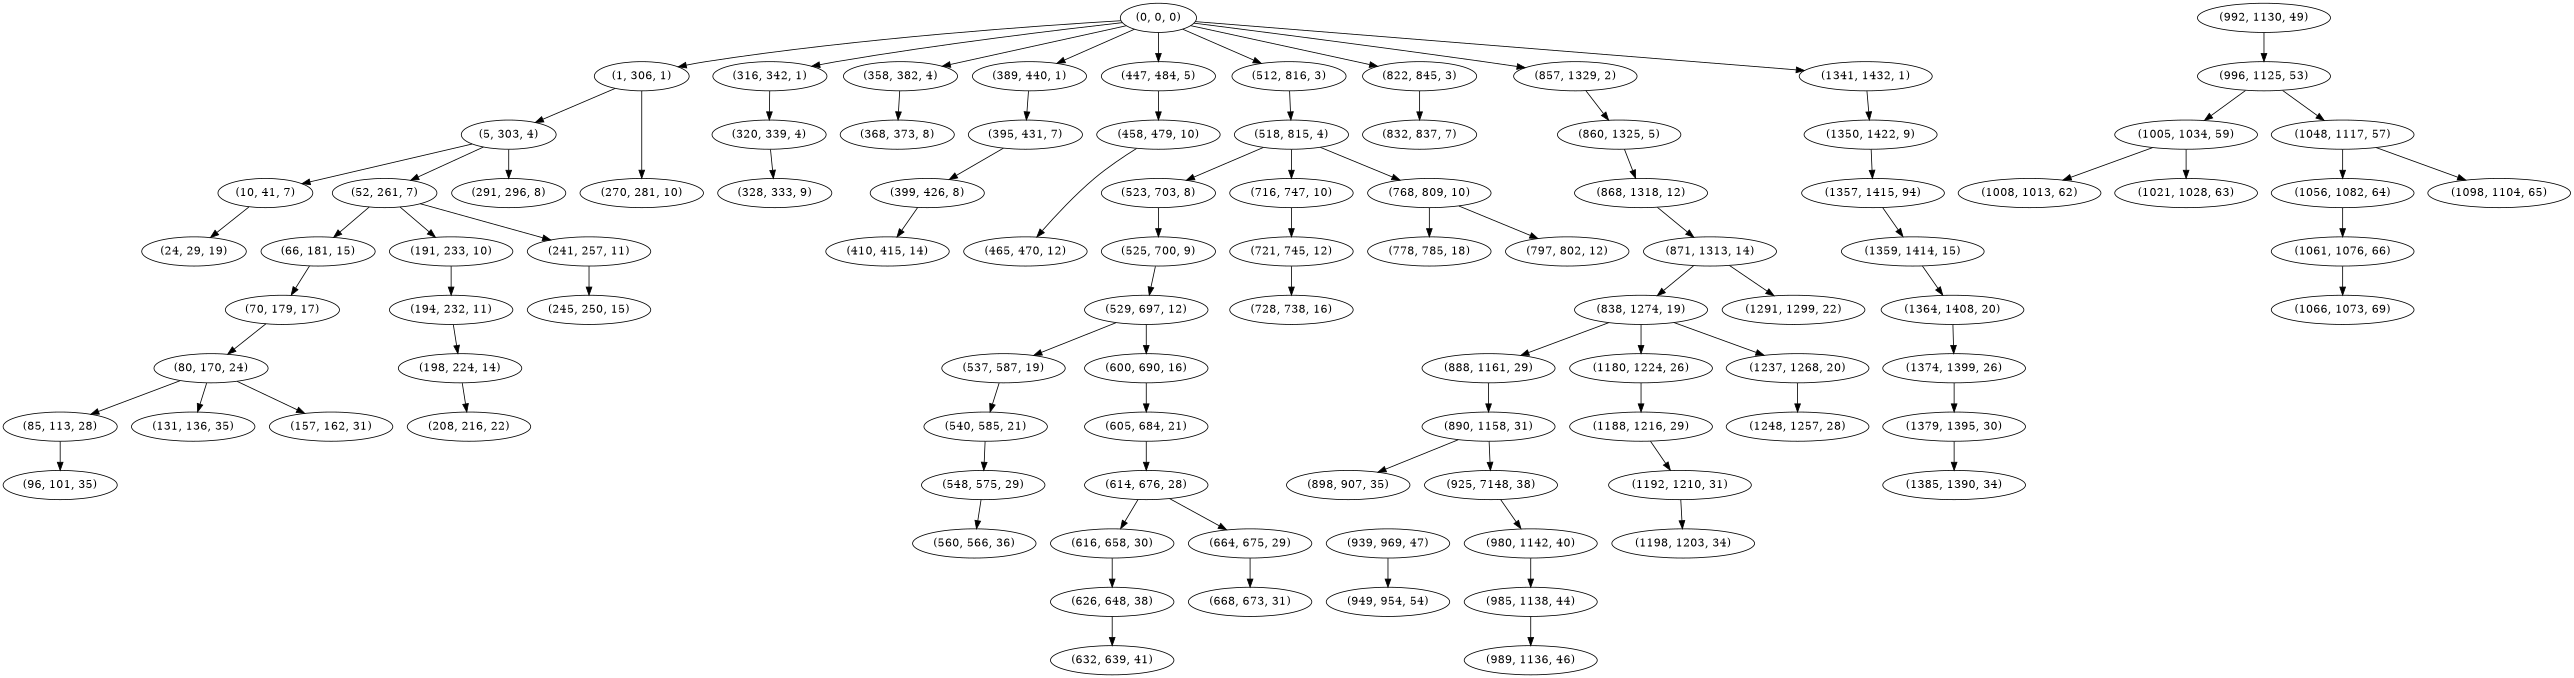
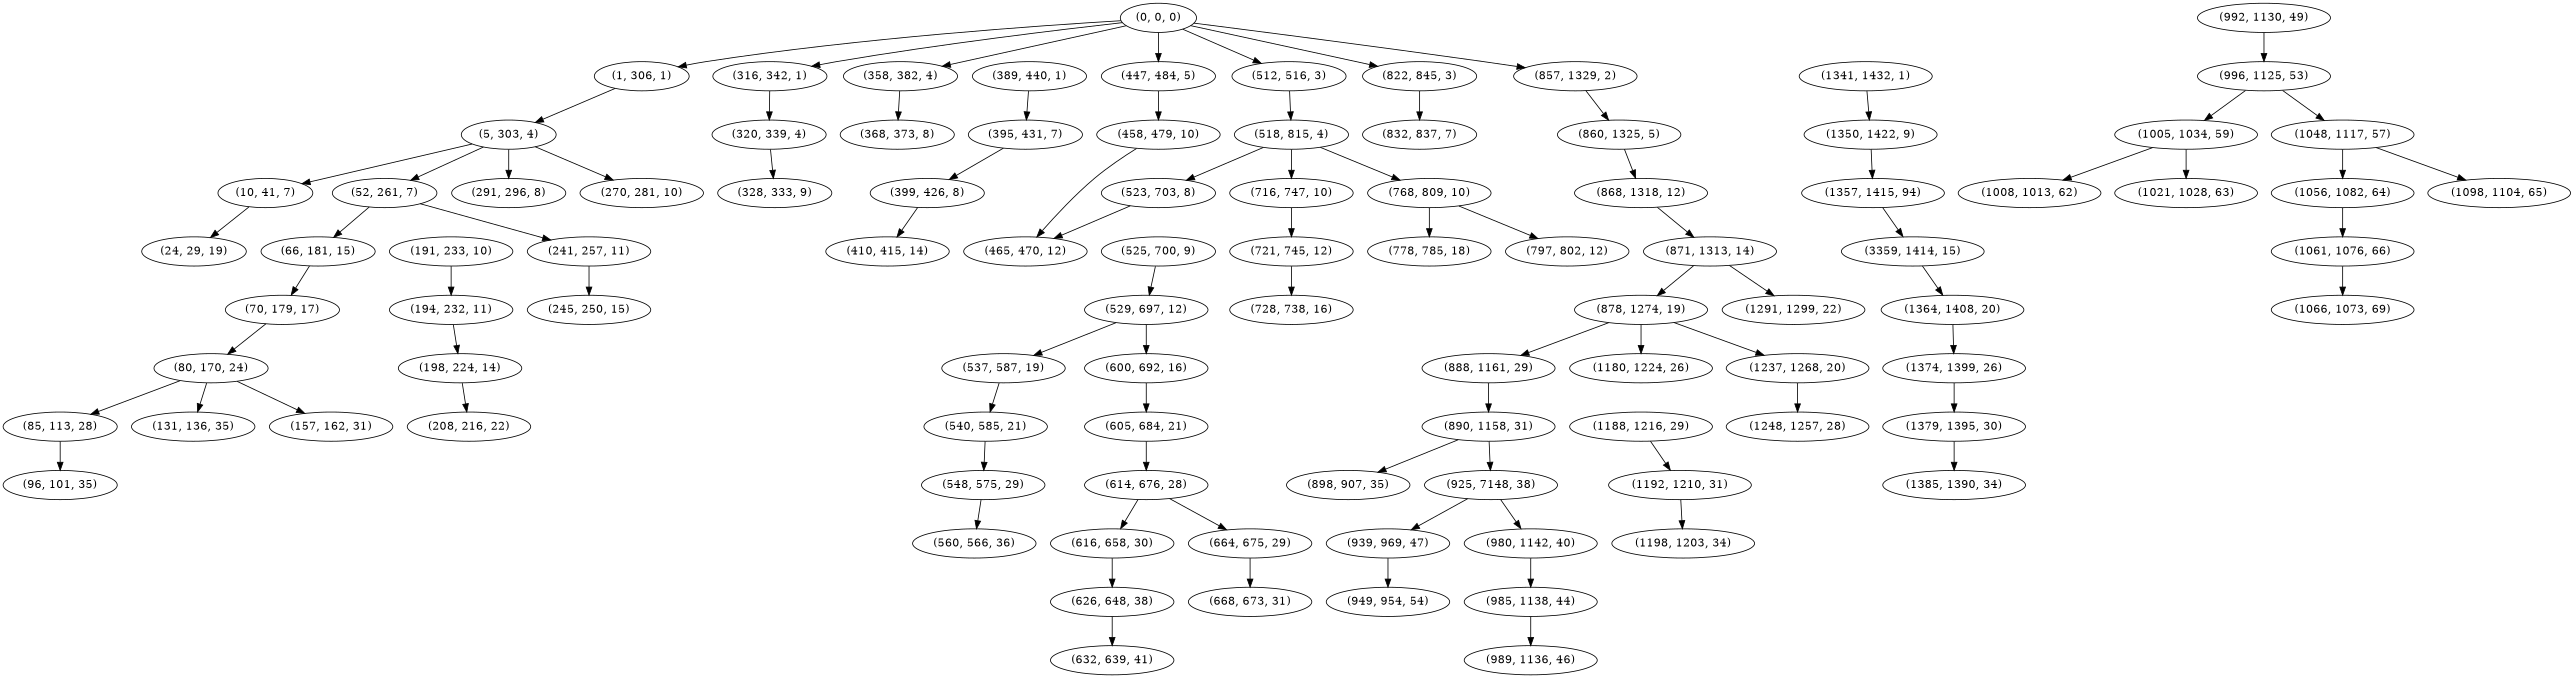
(1099, 45) -> none
(1496, 46) -> none
(1289, 76) -> (1289, 76)
(642, 130) -> (570, 162)
(1158, 218) -> (1096, 221)
(415, 219) -> none
(1913, 251) -> (1913, 251)
(1641, 310) -> (1641, 310)
(1146, 368) -> (1146, 368)
(1641, 393) -> none
none -> (1443, 512)
